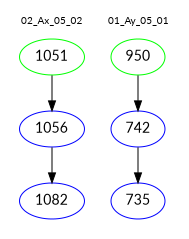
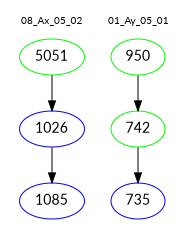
(52, 22) -> (52, 22)
(52, 57) -> (52, 57)
(52, 129) -> (52, 129)
(138, 129) -> (138, 129)
(52, 201) -> (52, 201)
